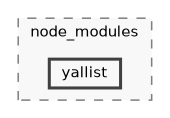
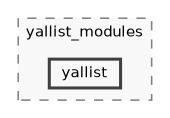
(85, 33) -> (85, 33)
